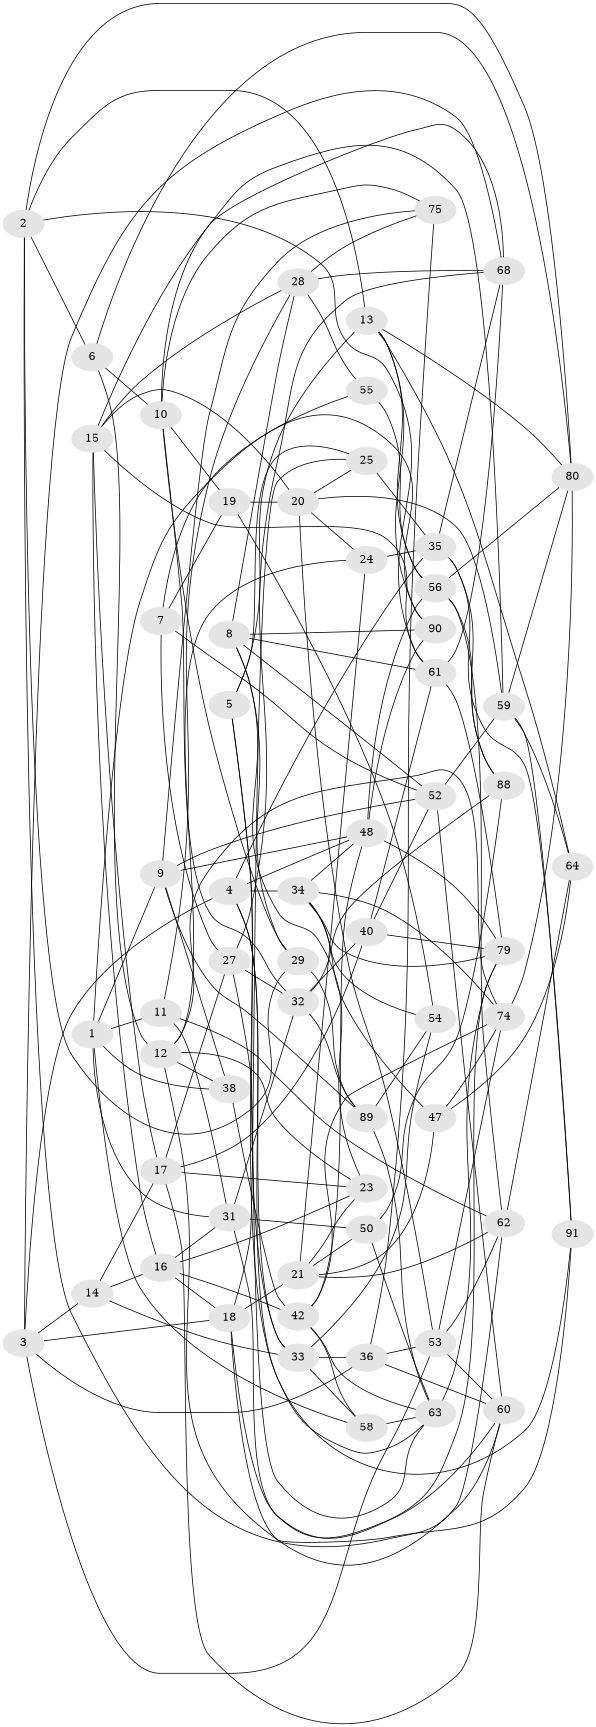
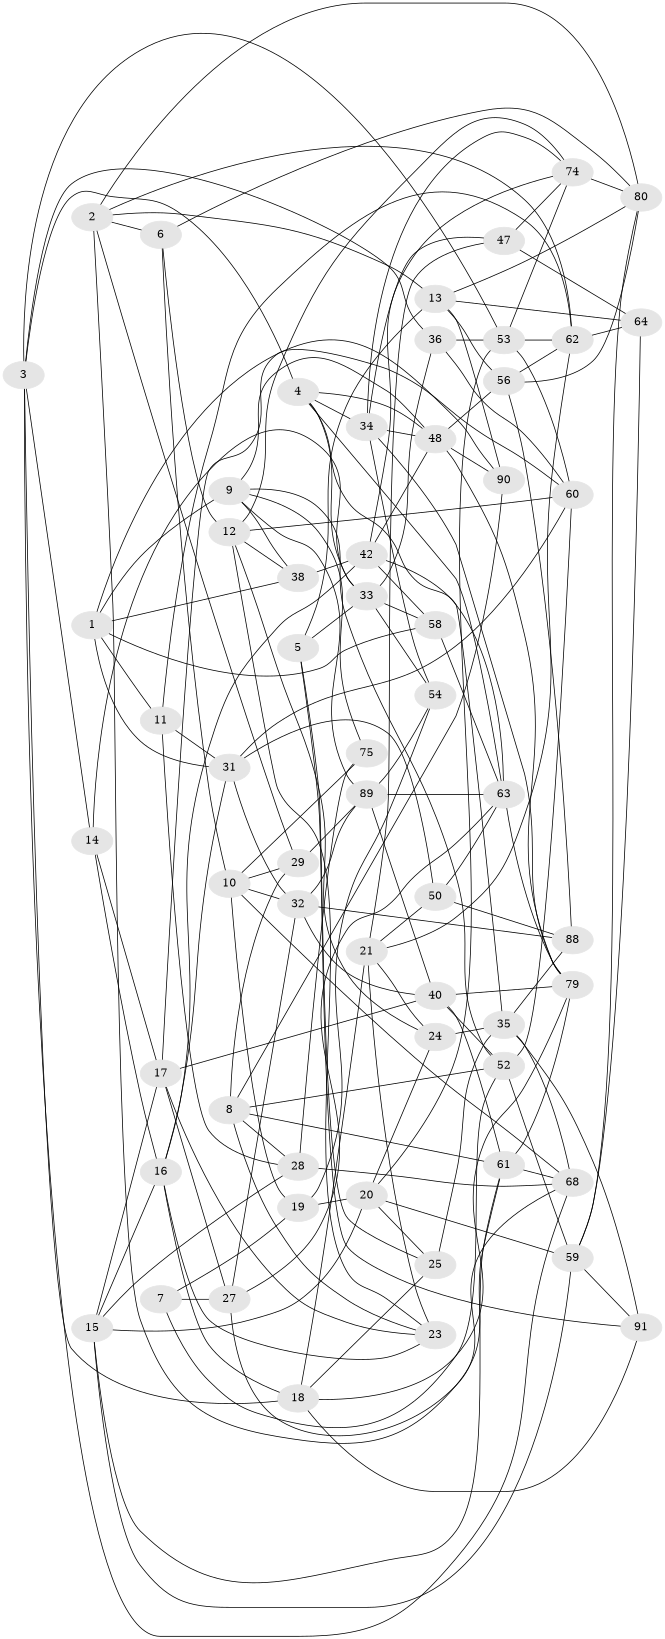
(367, 391) -> none
(408, 813) -> none
none -> (403, 900)
